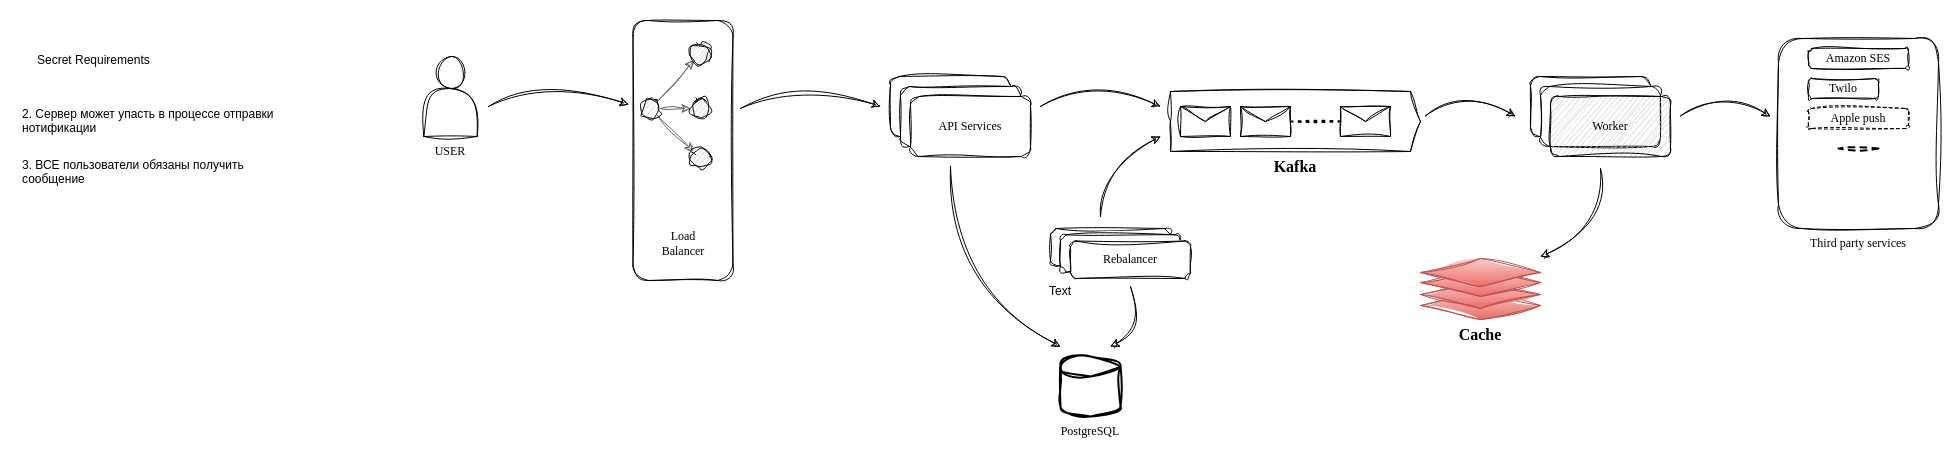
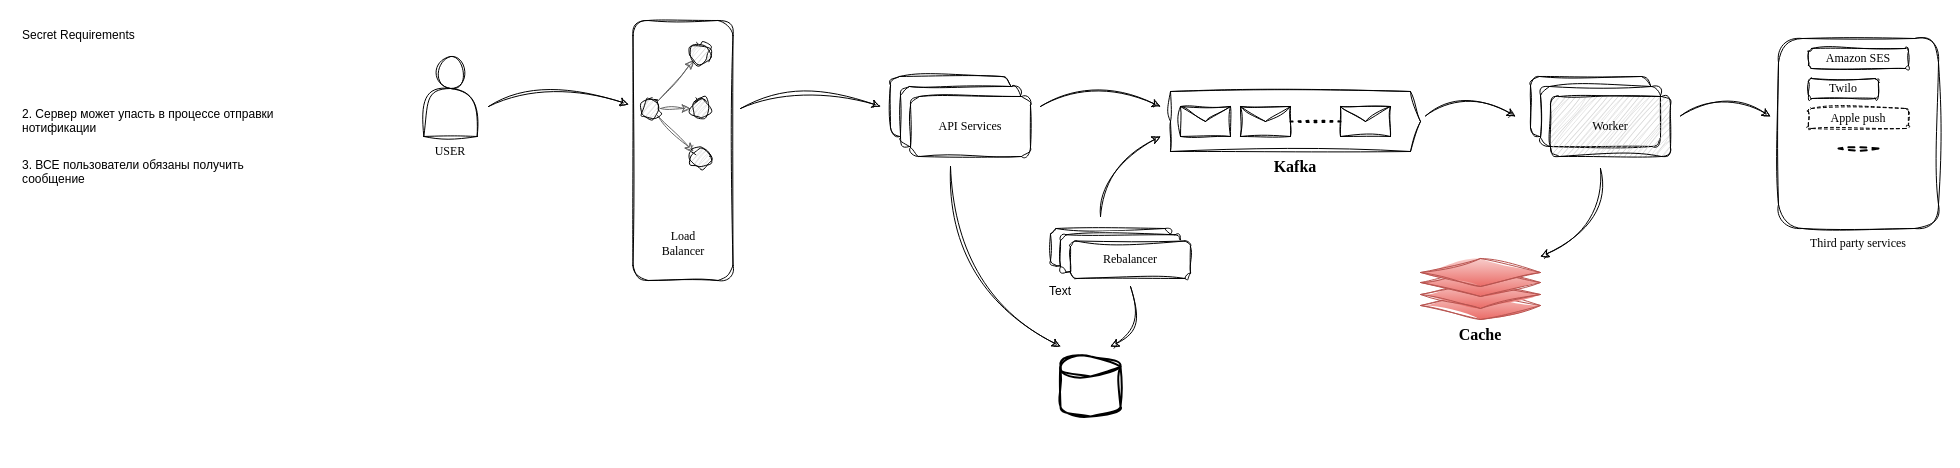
(106, 61) -> (91, 36)
(1091, 432) -> none
